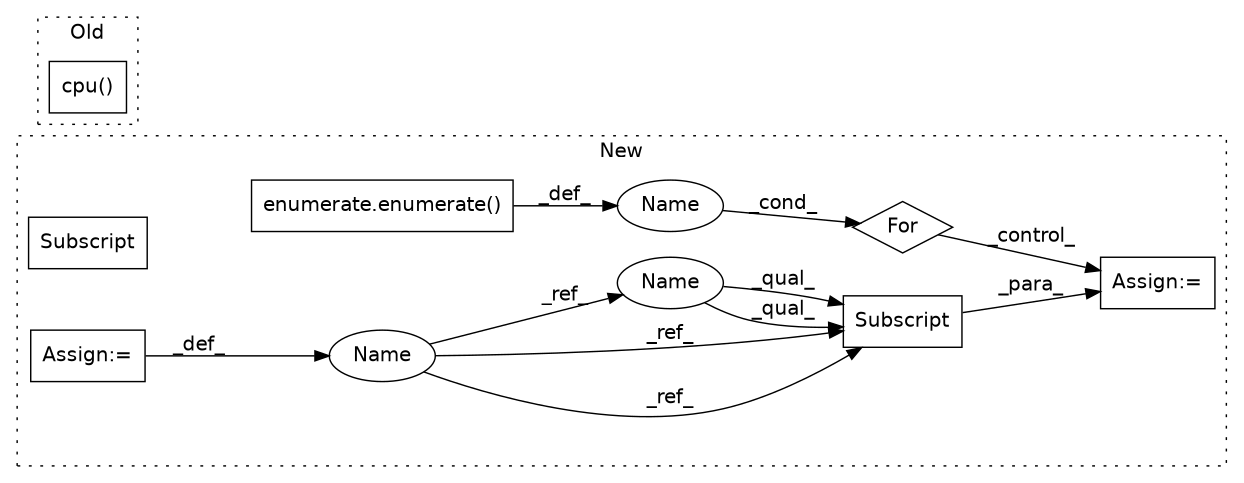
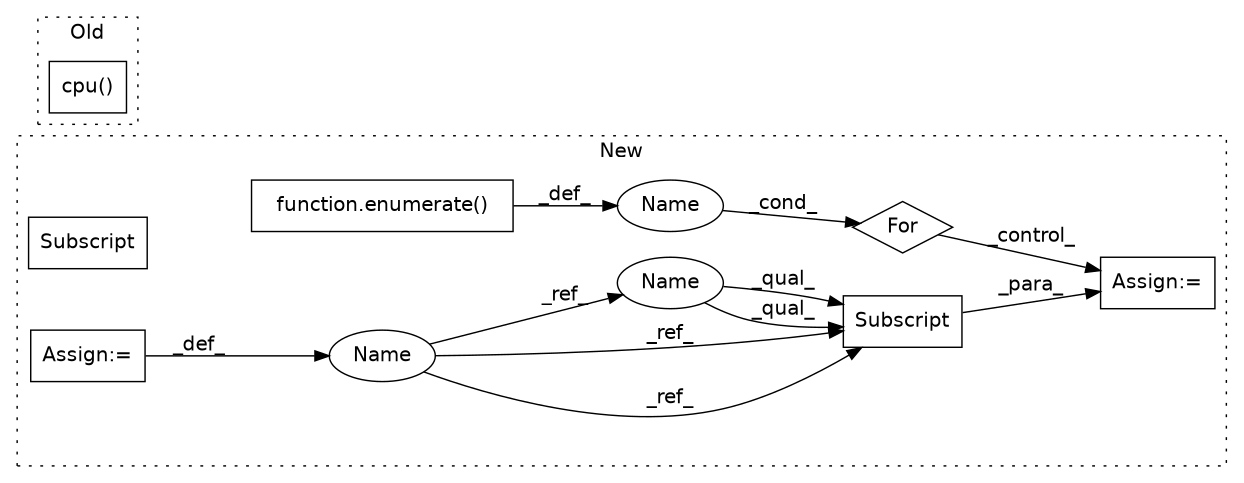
(382, 206) -> (382, 206)
